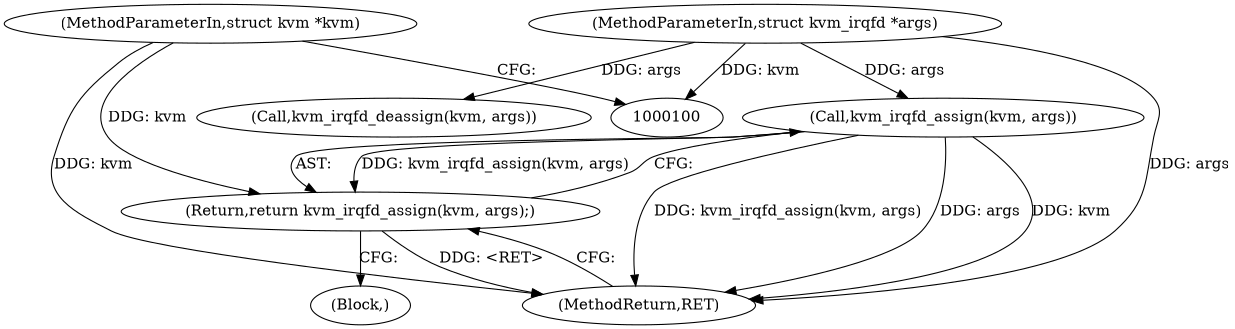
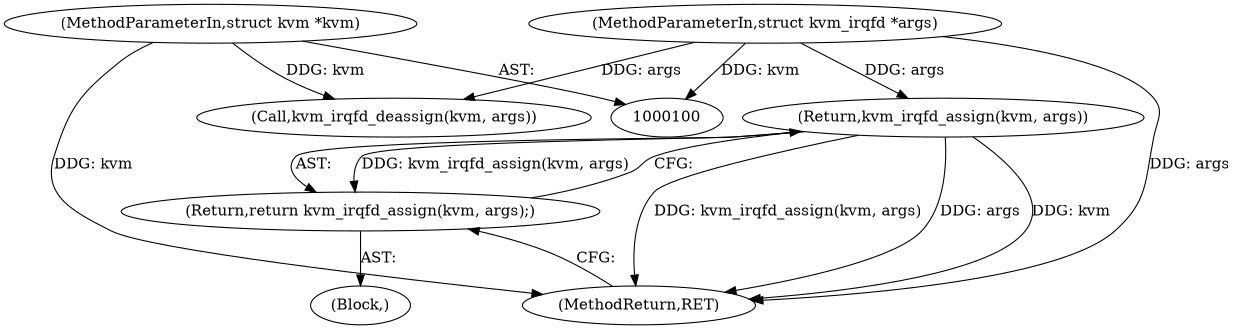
(519, 71) -> (519, 71)
(943, 118) -> (943, 118)
(117, 146) -> (276, 73)
(381, 258) -> (381, 258)
(453, 272) -> none
